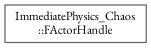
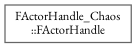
(76, 24) -> (68, 24)
